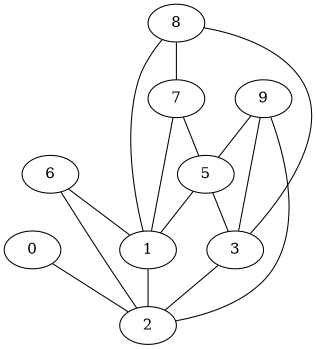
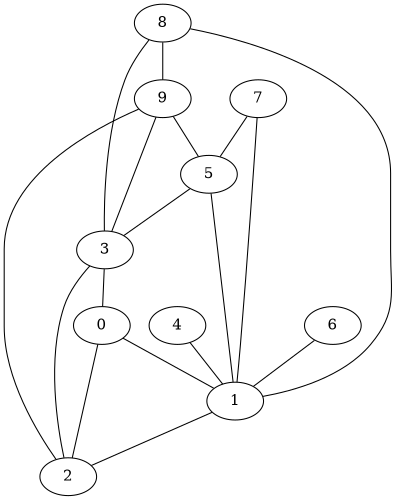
(176, 61) -> (163, 61)
(98, 250) -> none
none -> (103, 288)
none -> (177, 325)
none -> (168, 363)
